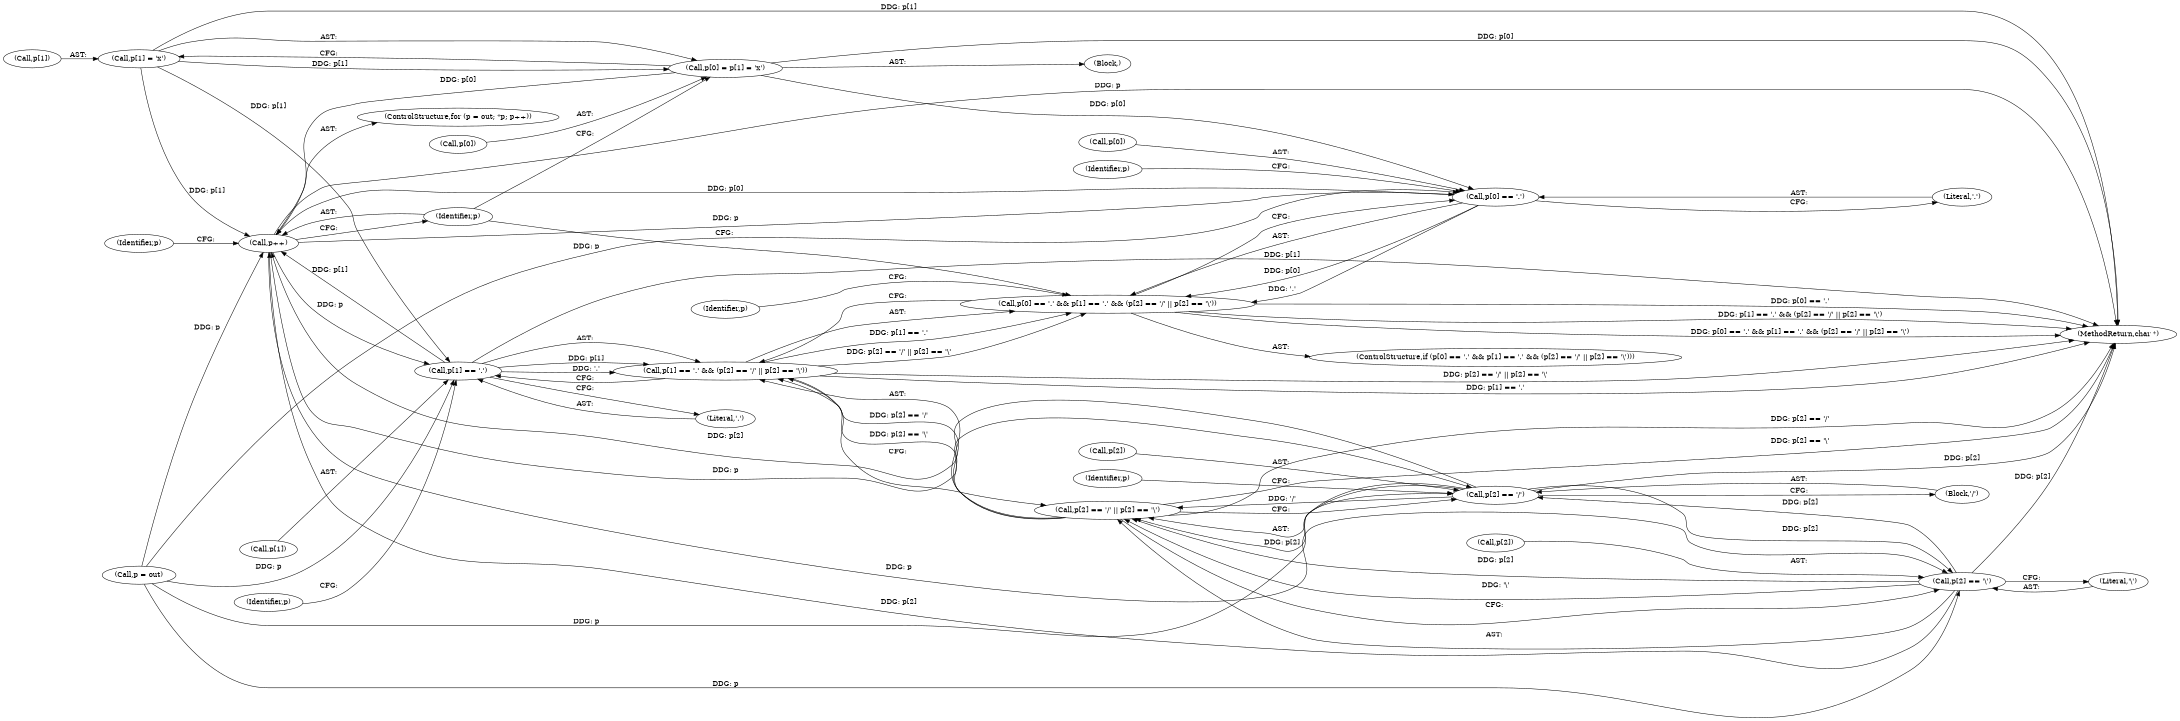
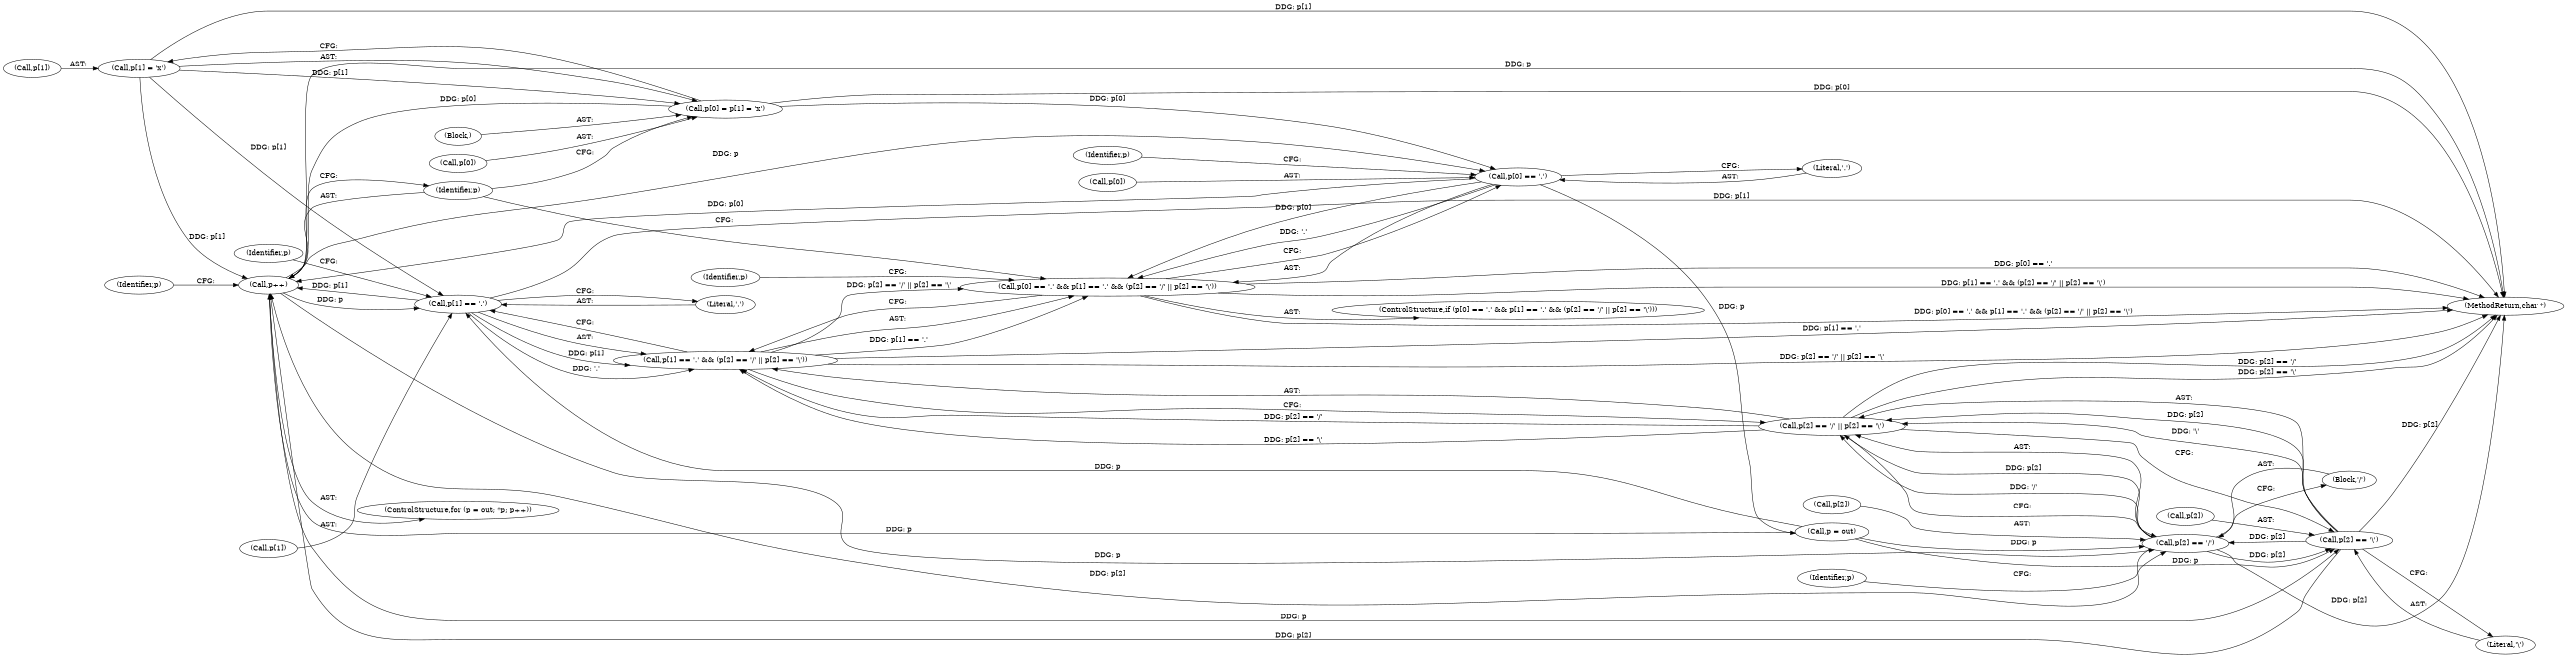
(931, 66) -> (579, 126)
(747, 238) -> (1716, 314)
